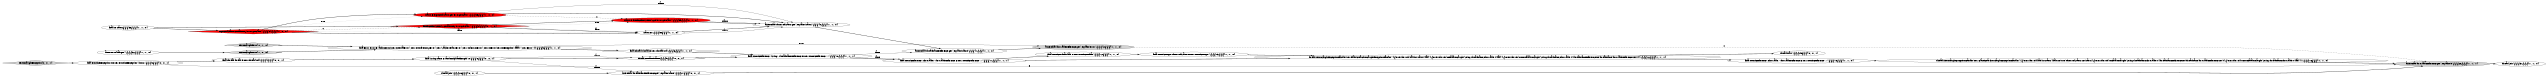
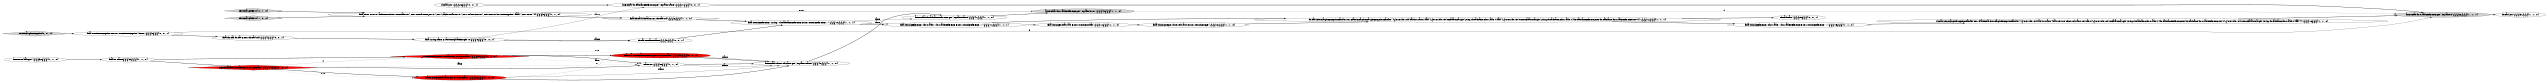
(191, 53) -> (83, 60)
(661, 58) -> (661, 40)
